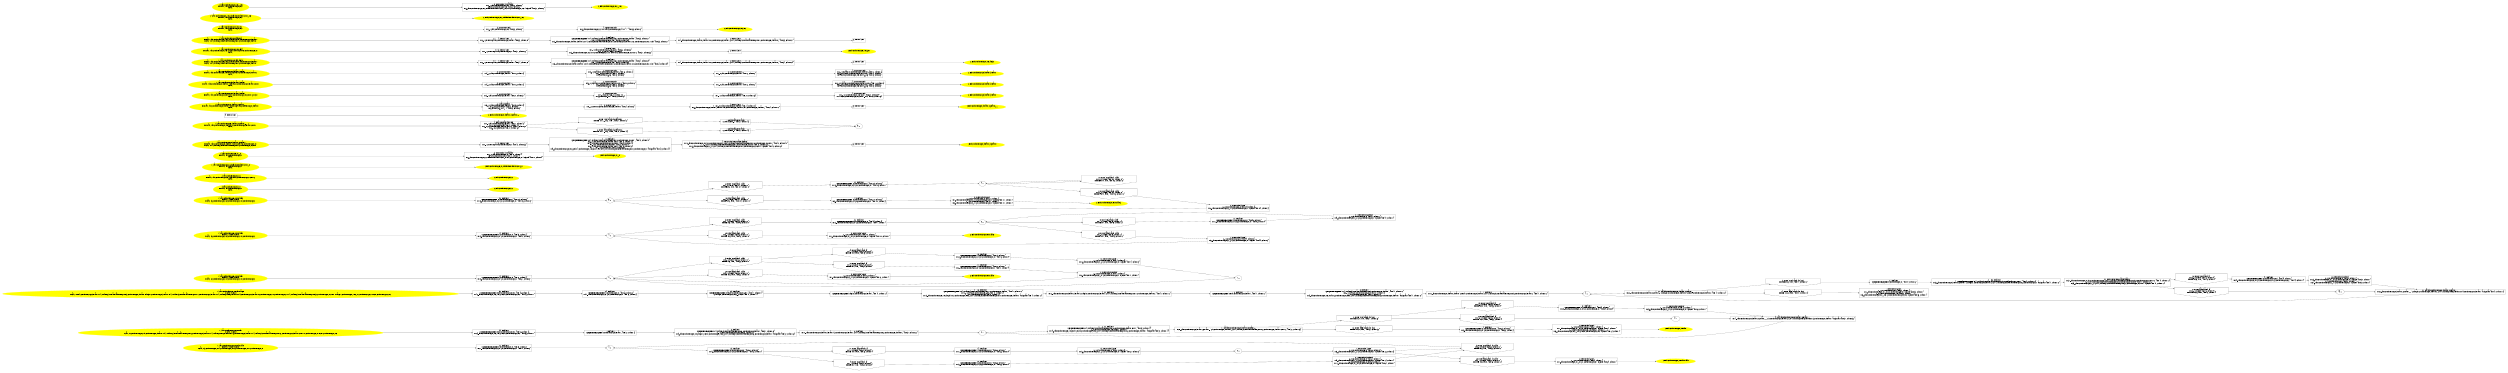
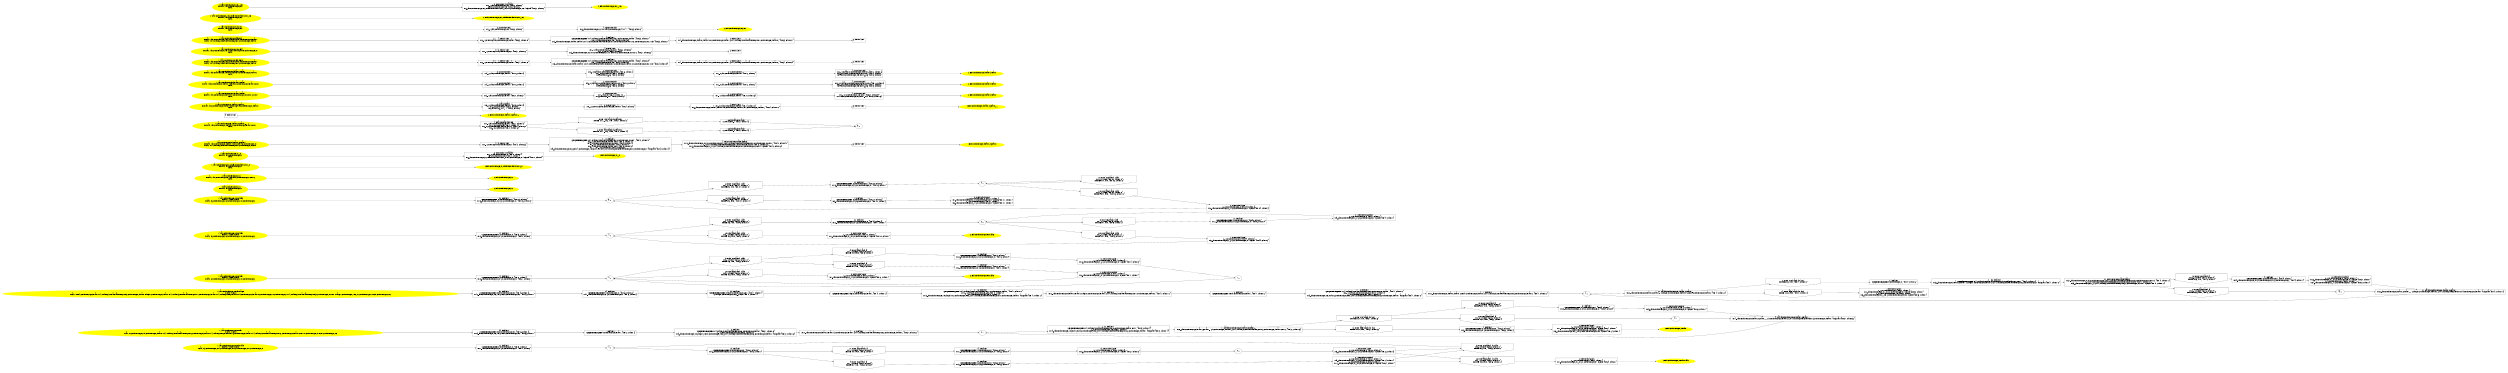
(859, 52) -> none
(982, 63) -> none
(1109, 204) -> none
